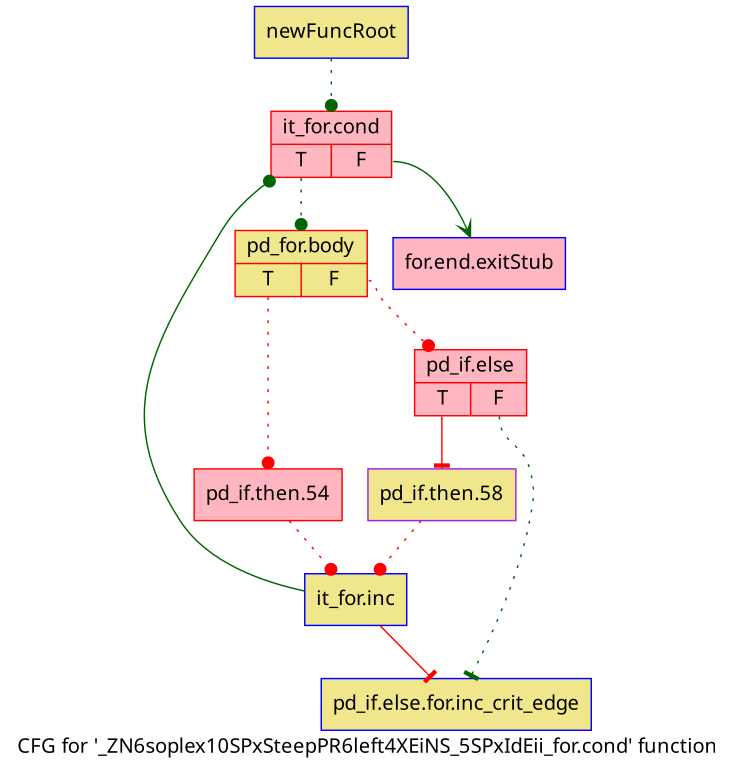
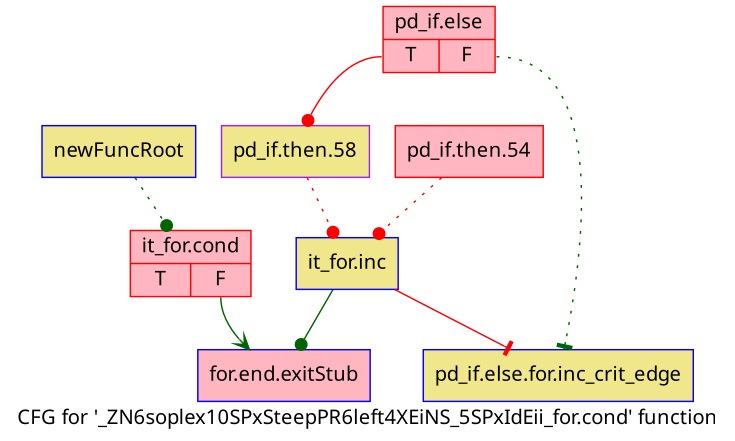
(301, 264) -> none
(145, 412) -> (318, 315)
(442, 439) -> (339, 76)
